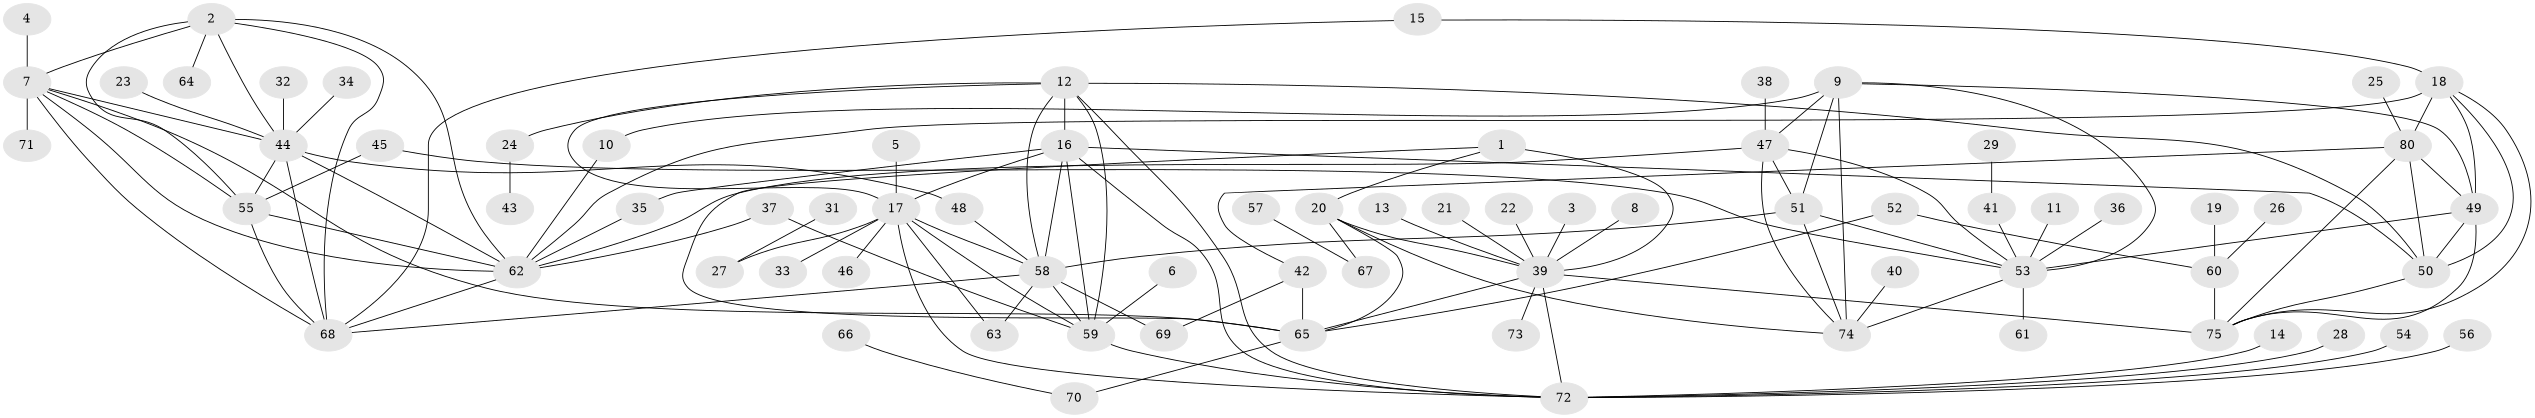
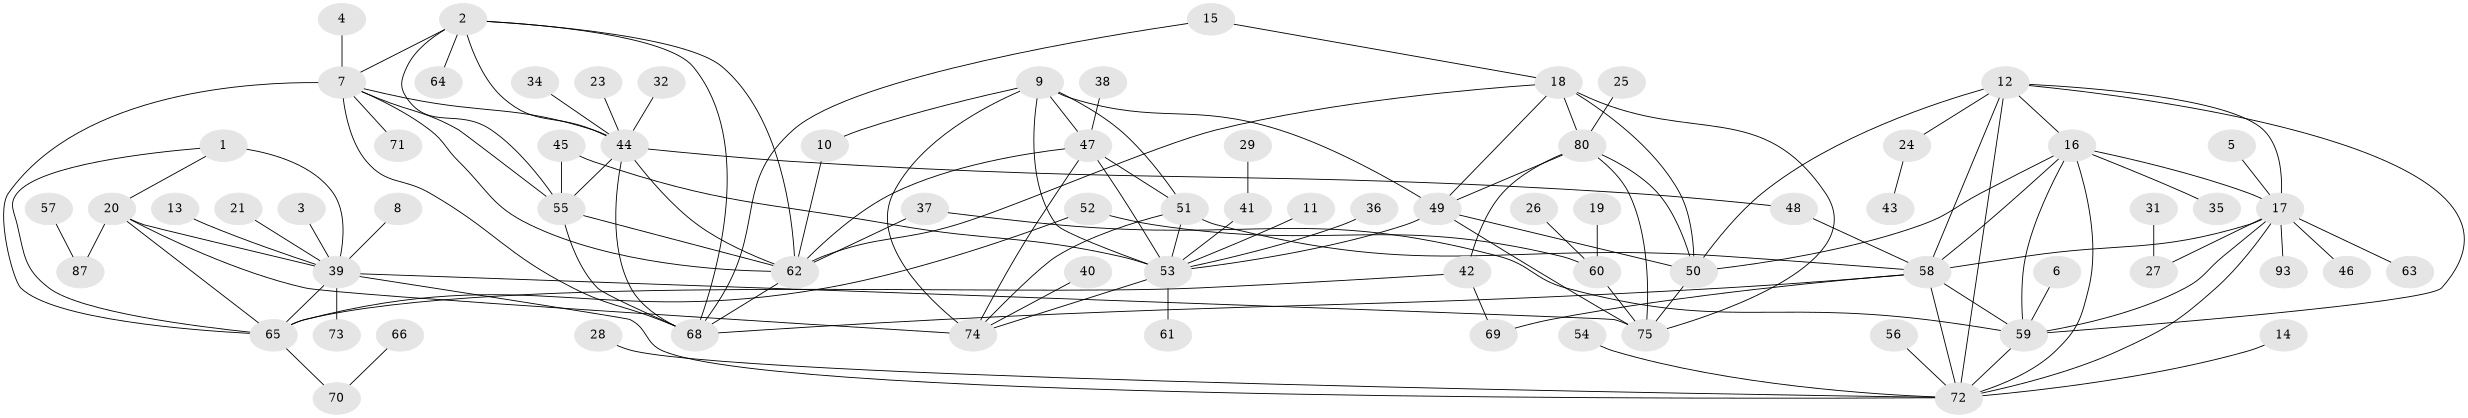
(1509, 209) -> none
(579, 240) -> none
(783, 272) -> (2284, 272)
(1366, 272) -> (80, 272)
(1019, 304) -> (1943, 335)
